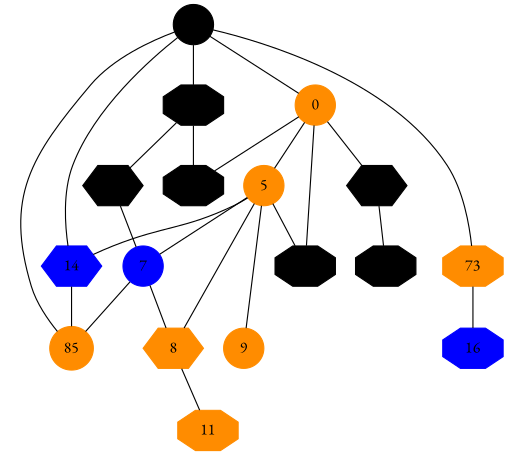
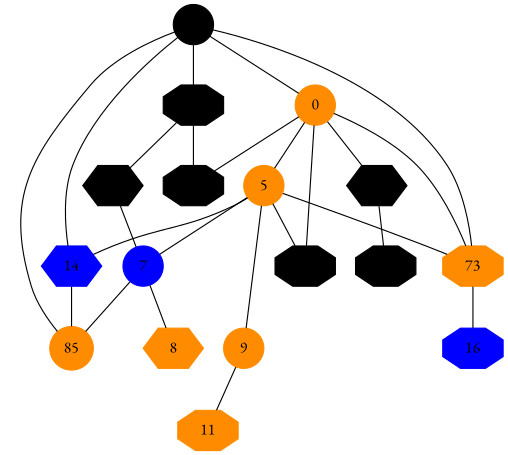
none -> (415, 164)
(219, 266) -> (365, 223)
(191, 389) -> (226, 389)
